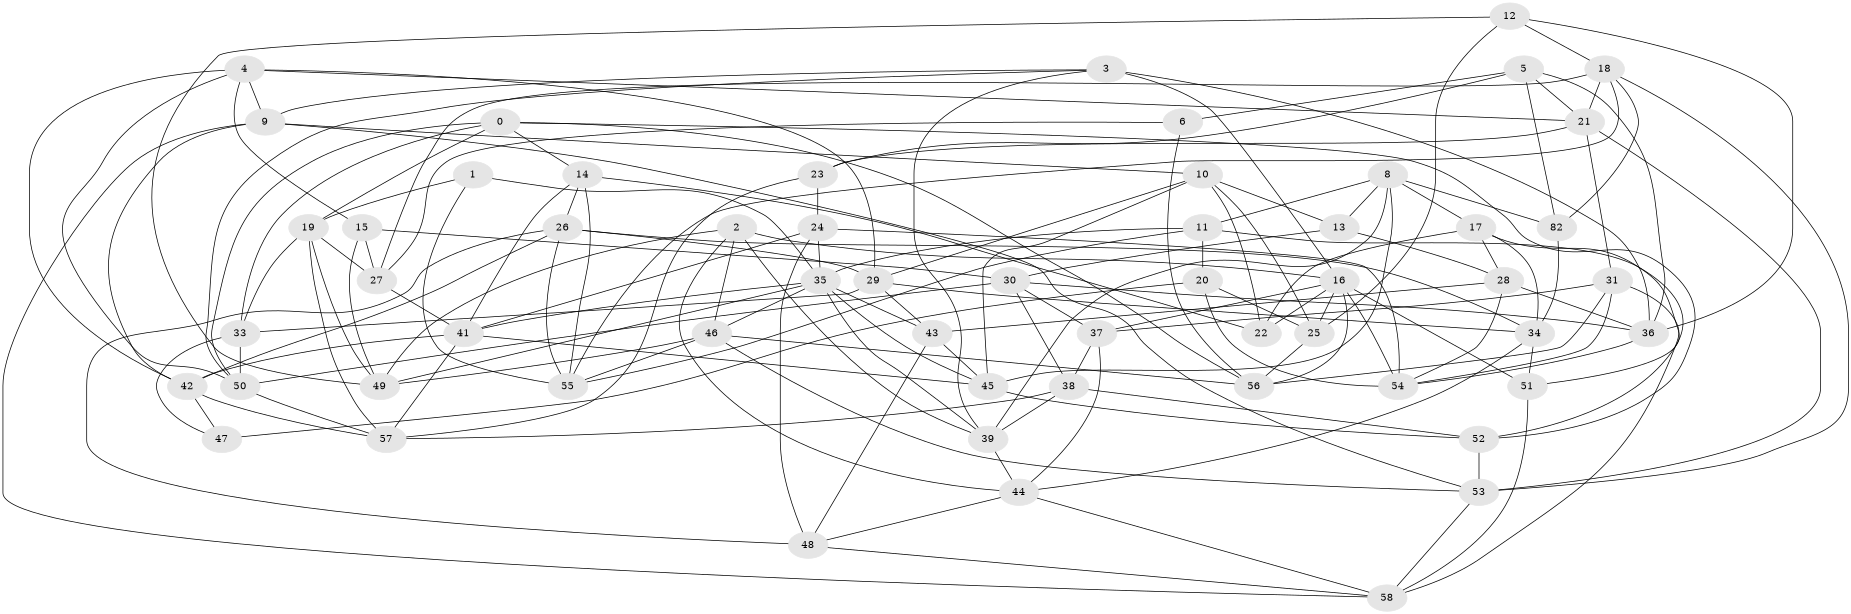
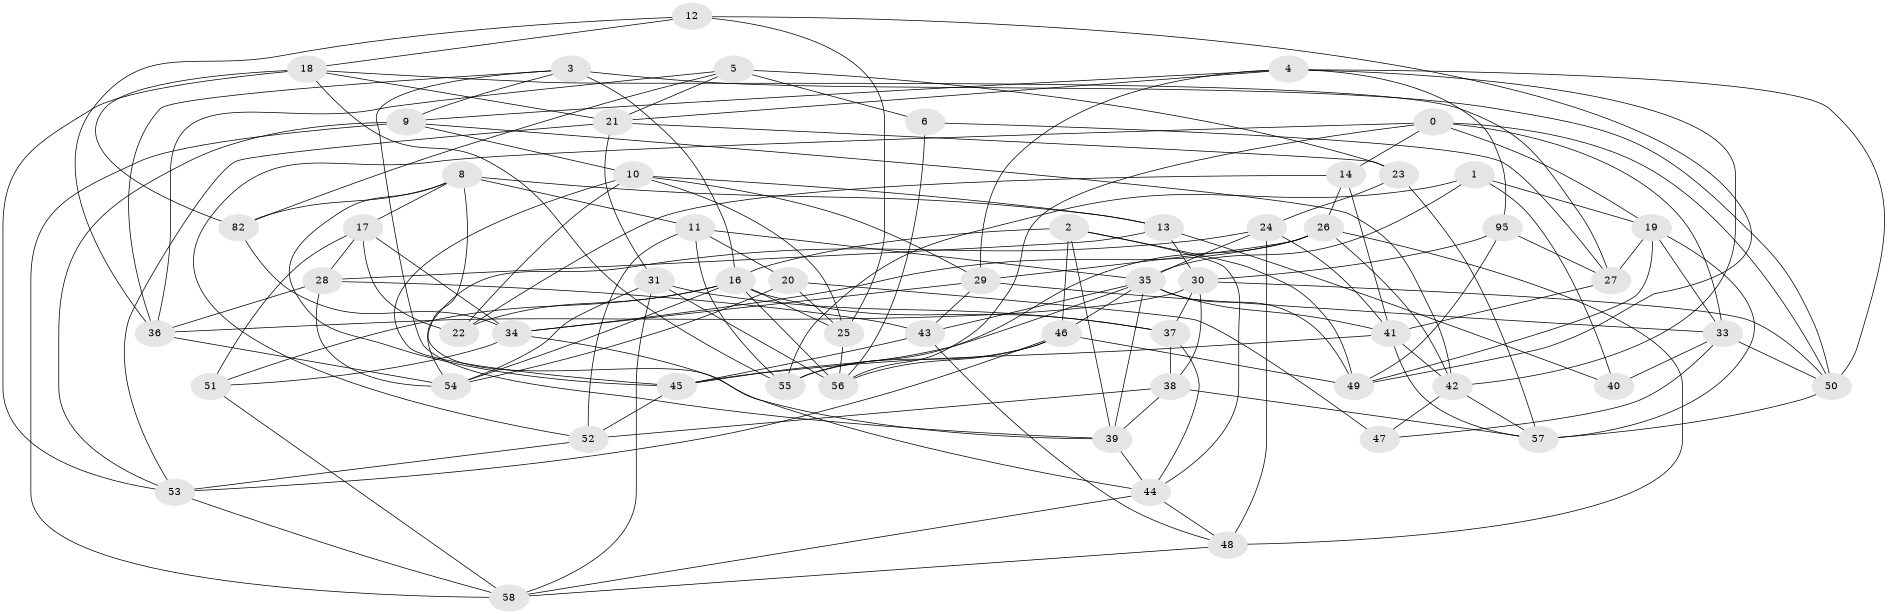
(362, 228) -> (1503, 228)
(585, 281) -> none
none -> (1614, 386)
